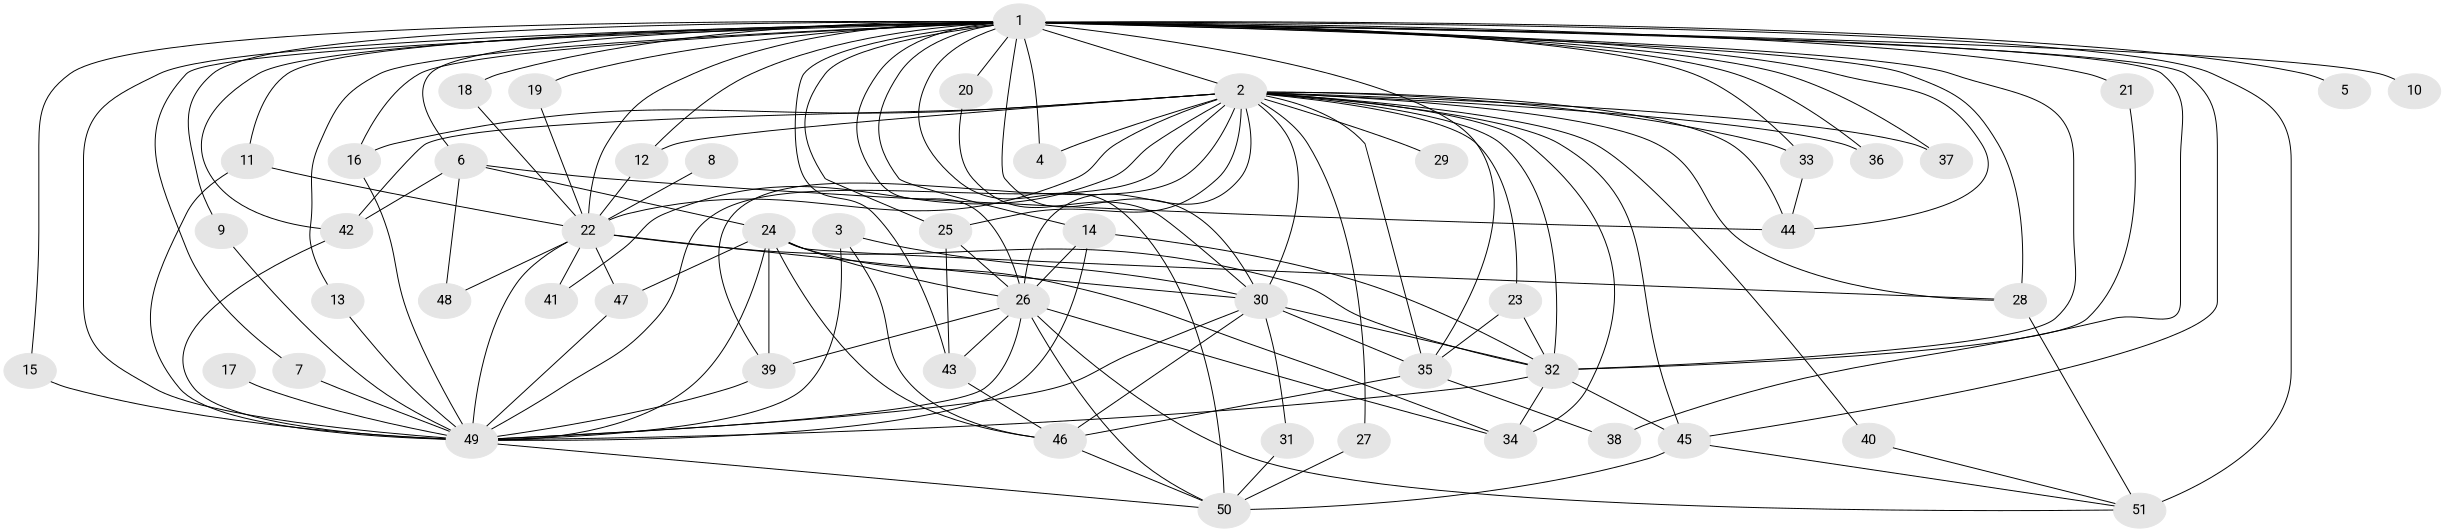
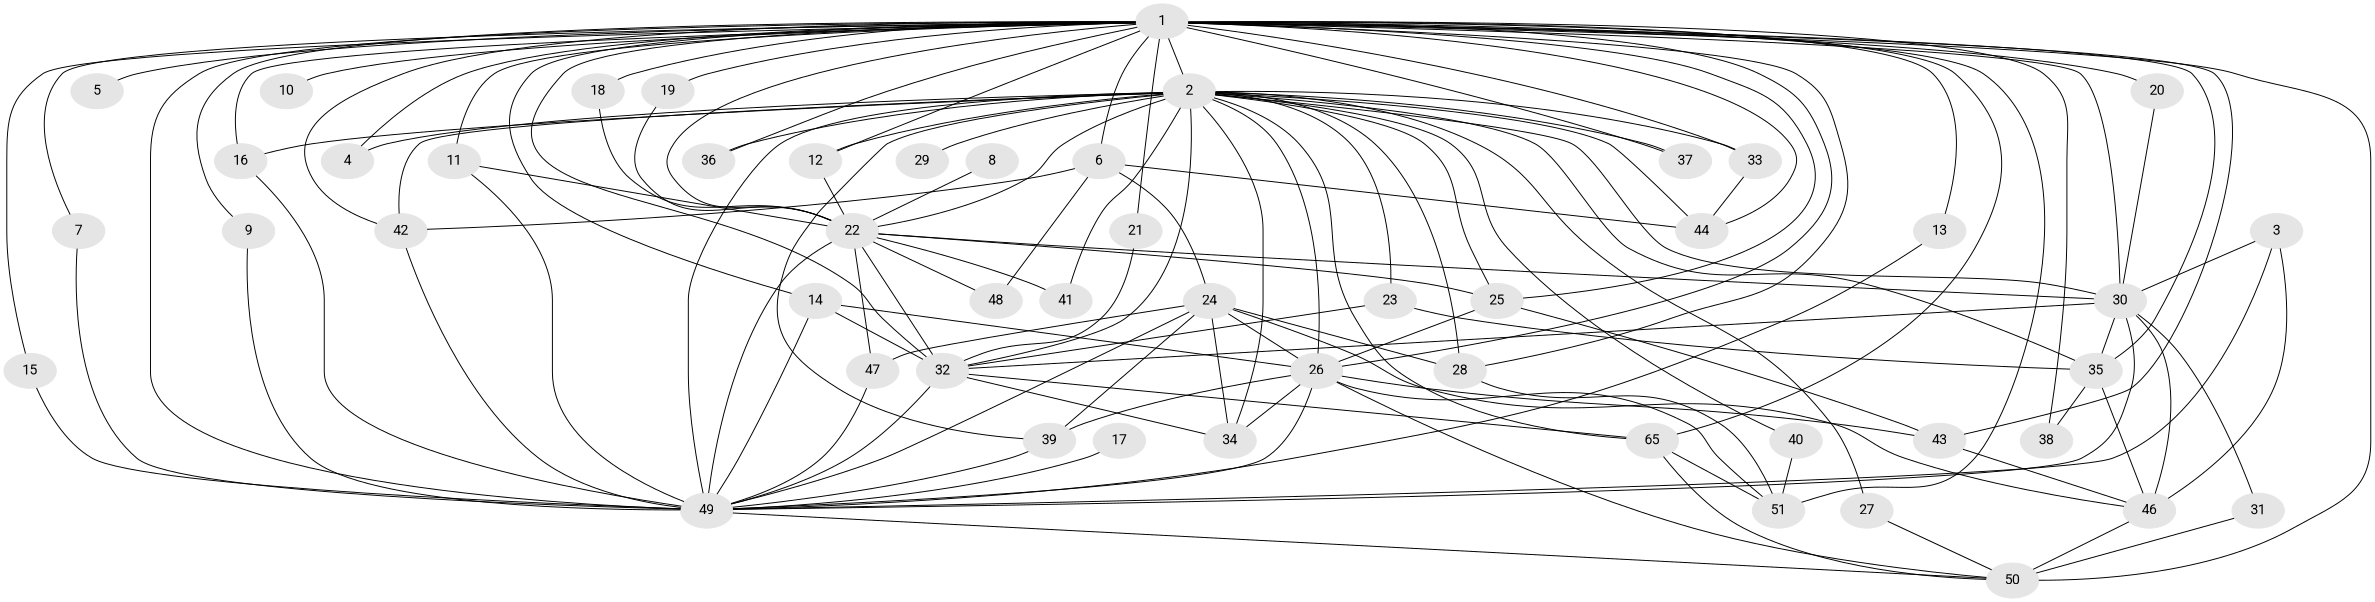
none -> (1221, 261)
(1684, 441) -> (1652, 441)
